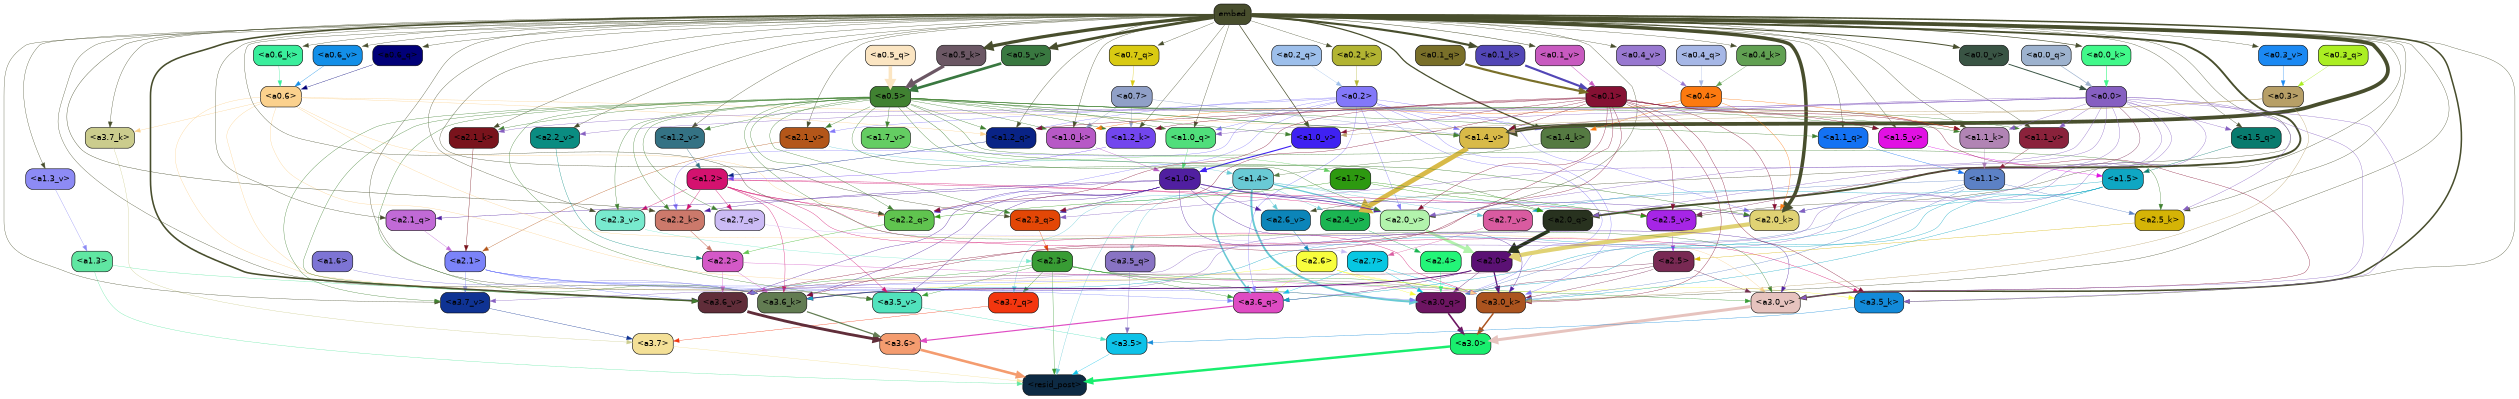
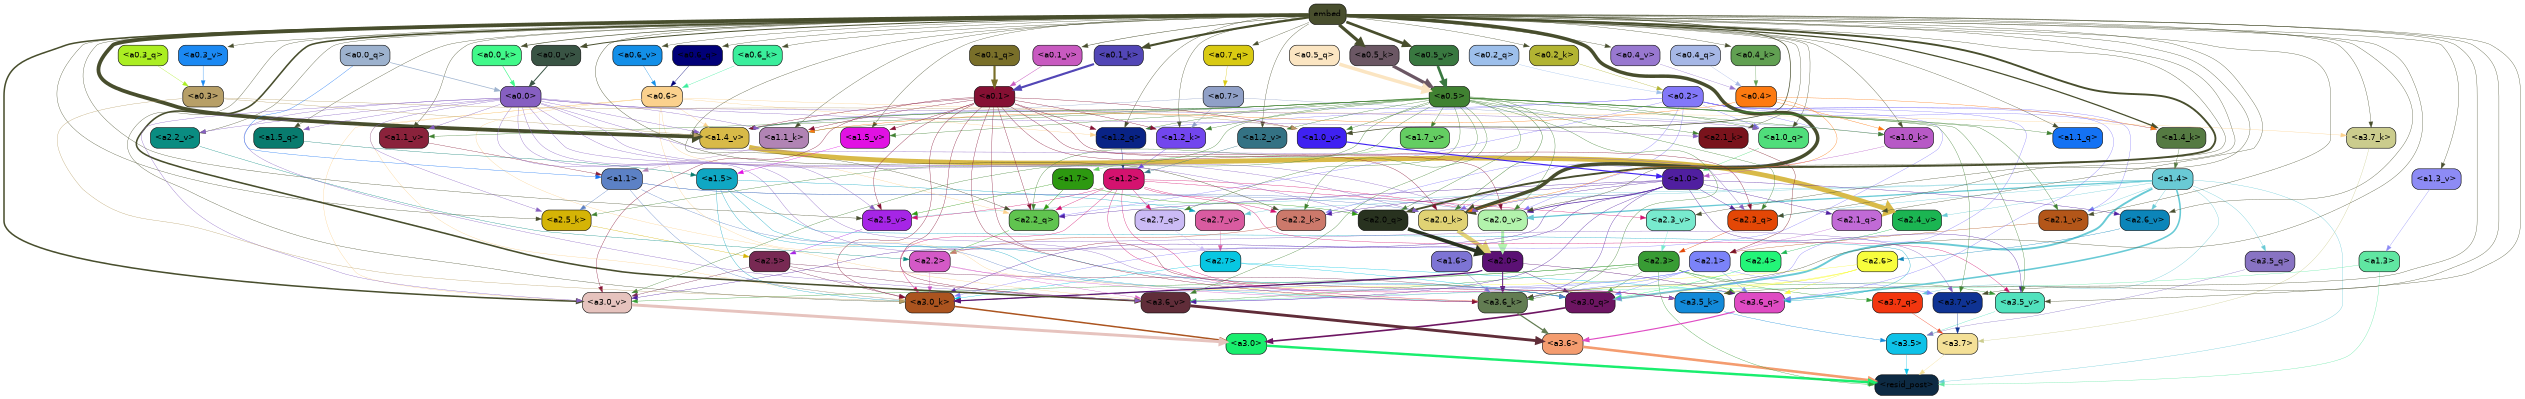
(639, 124) -> none
(1913, 160) -> (349, 159)
(968, 161) -> (2123, 198)
(1944, 171) -> (688, 164)
